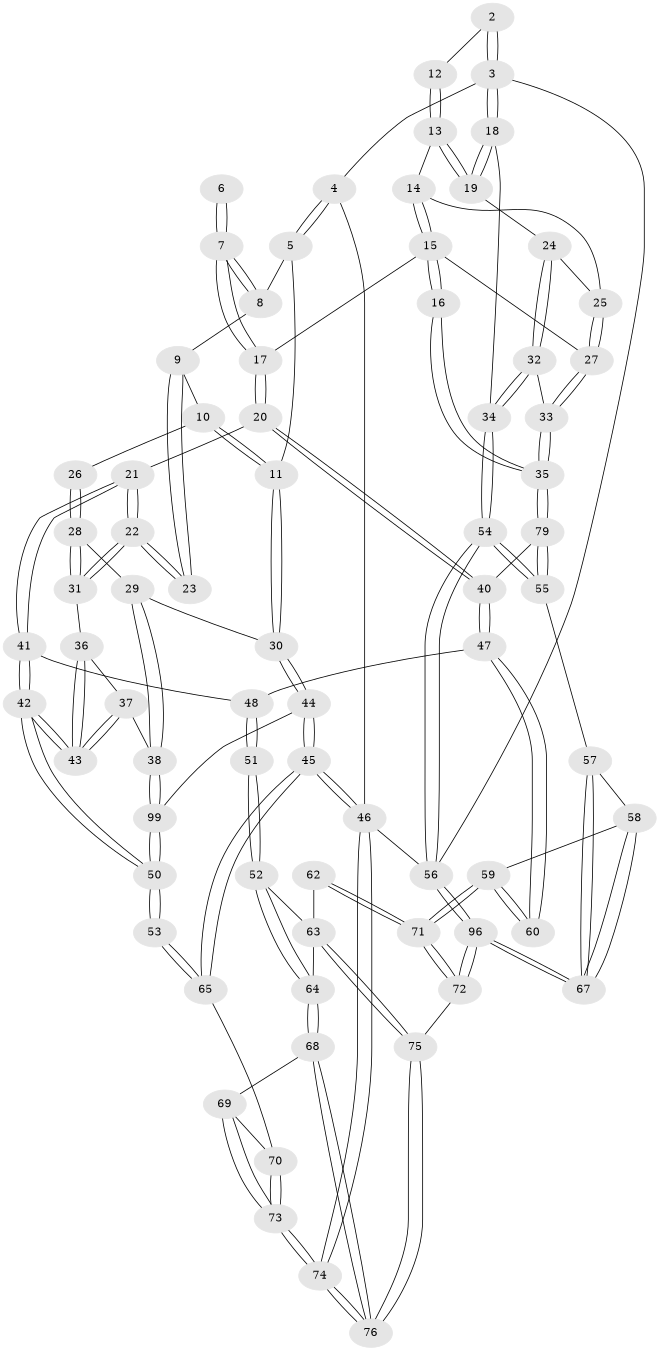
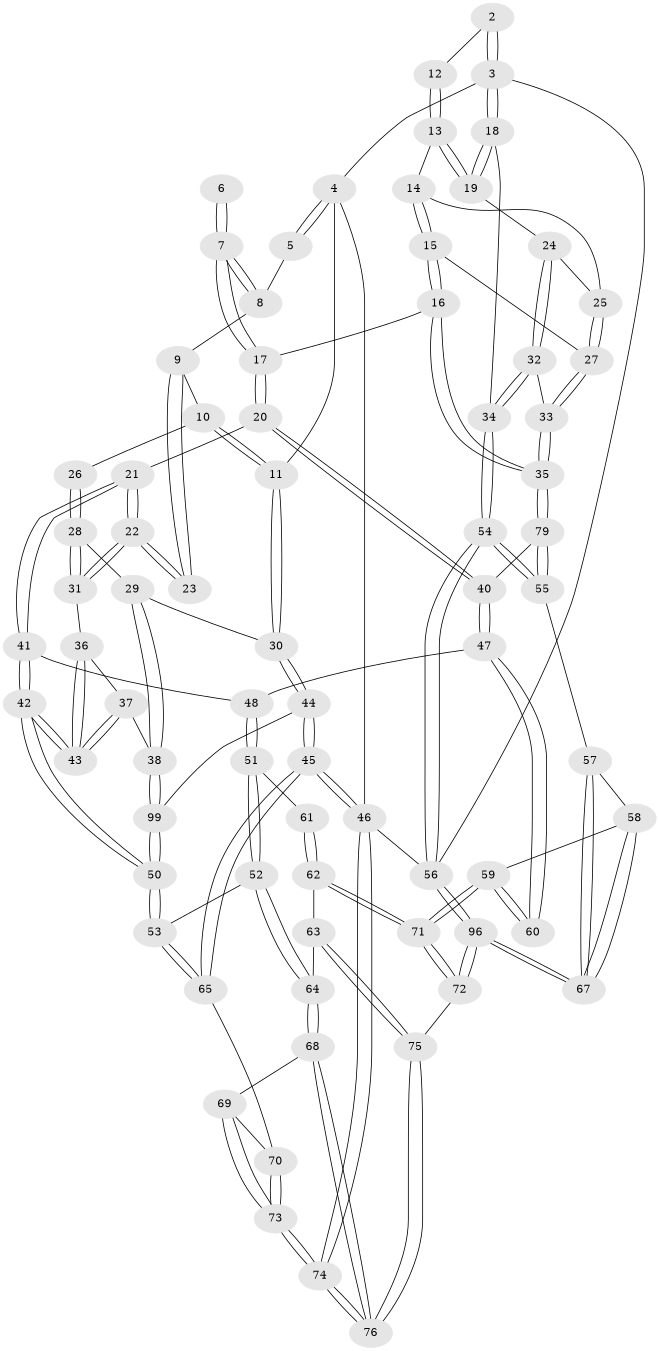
(346, 304) -> (351, 335)
(295, 361) -> (334, 332)
none -> (307, 818)
(285, 904) -> (201, 907)
